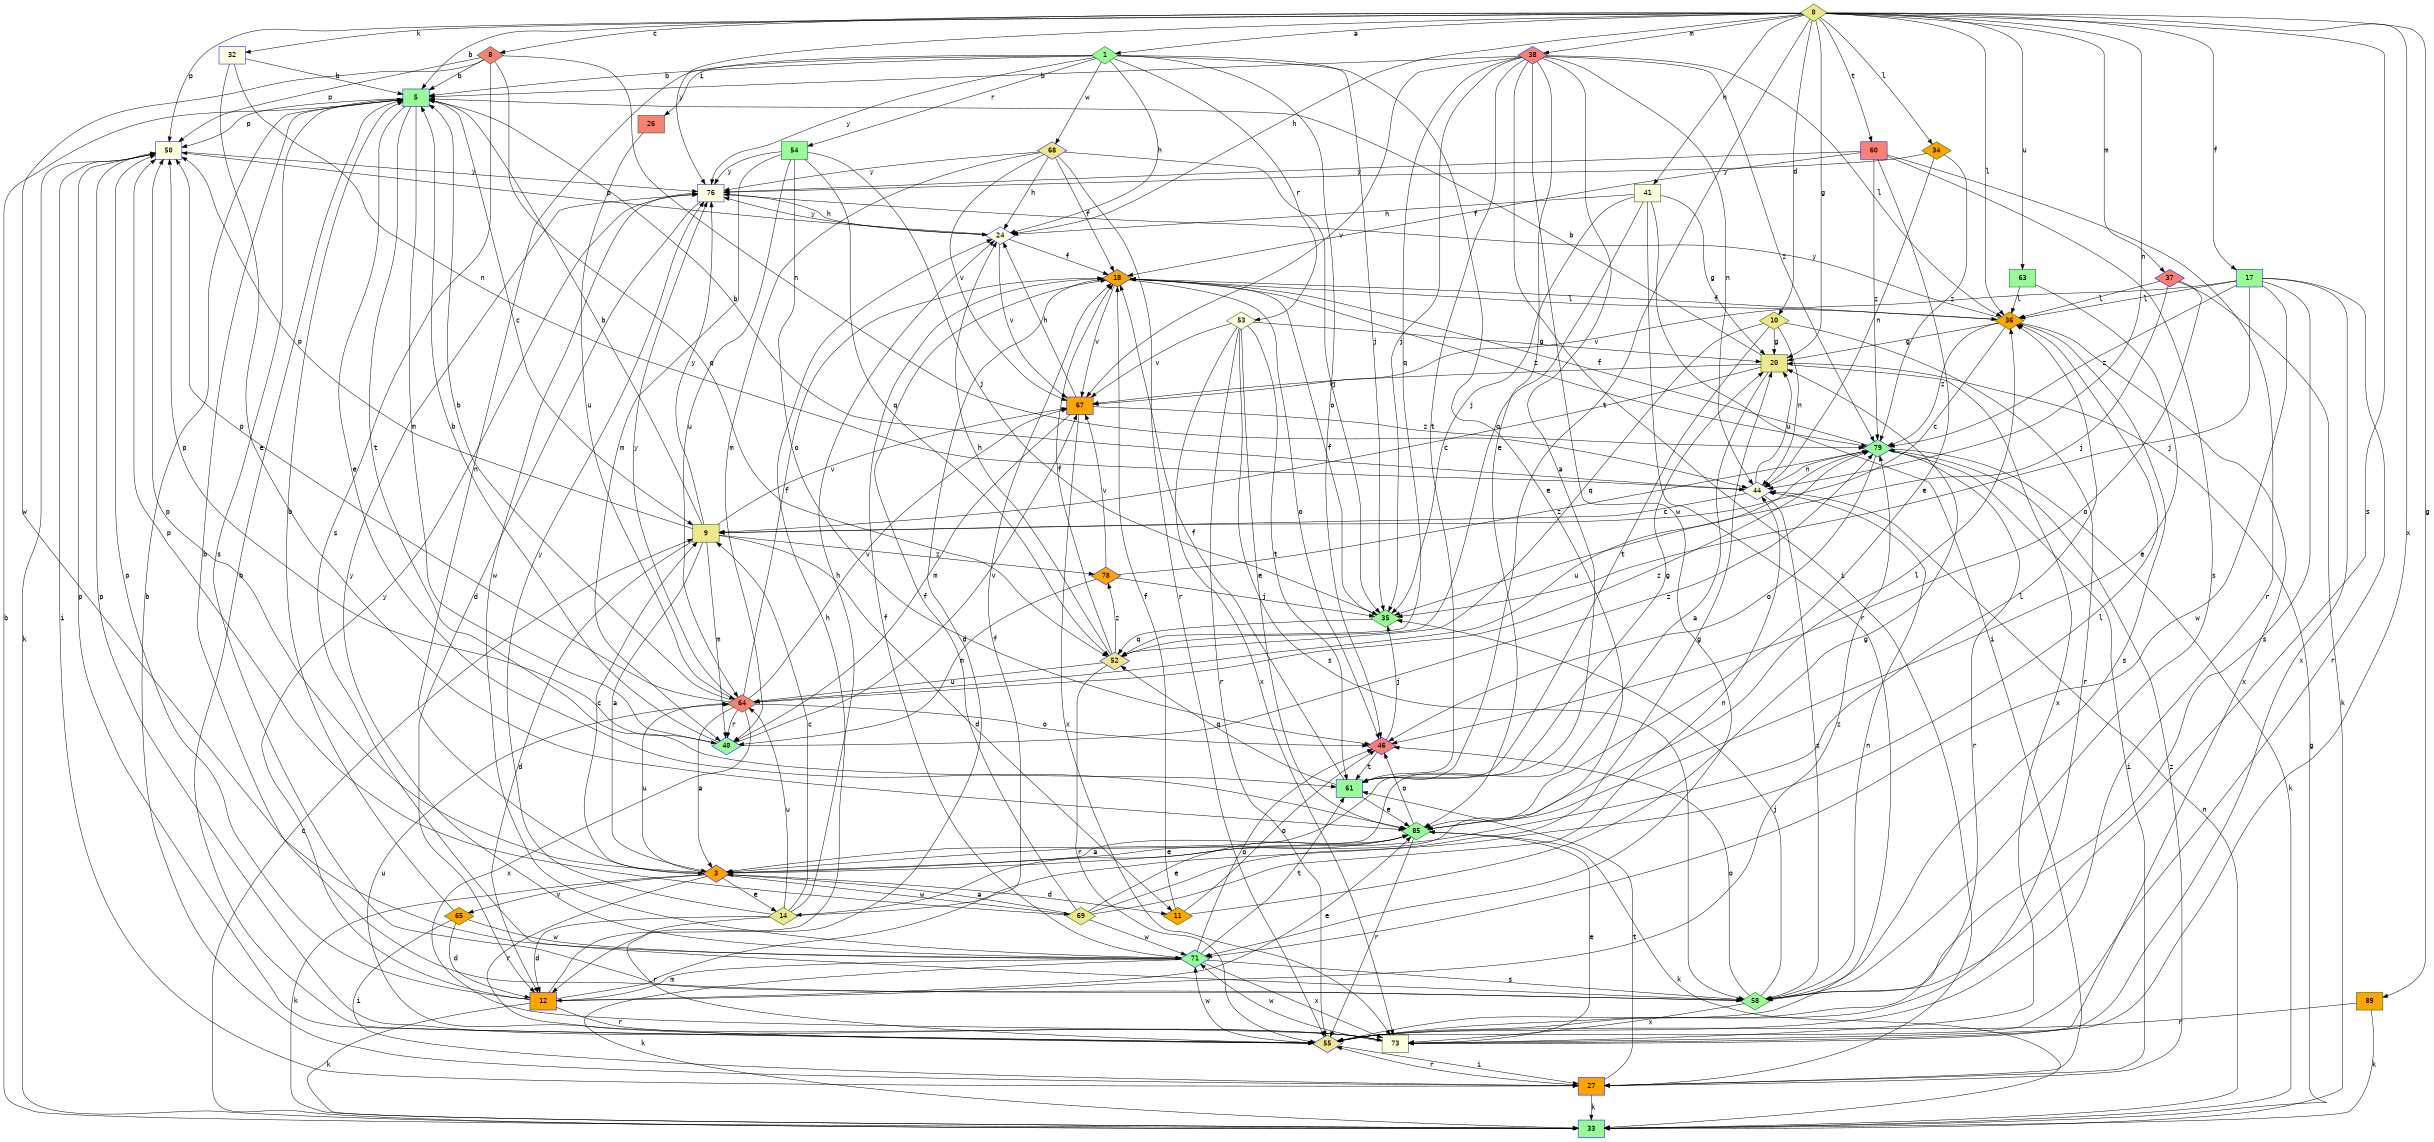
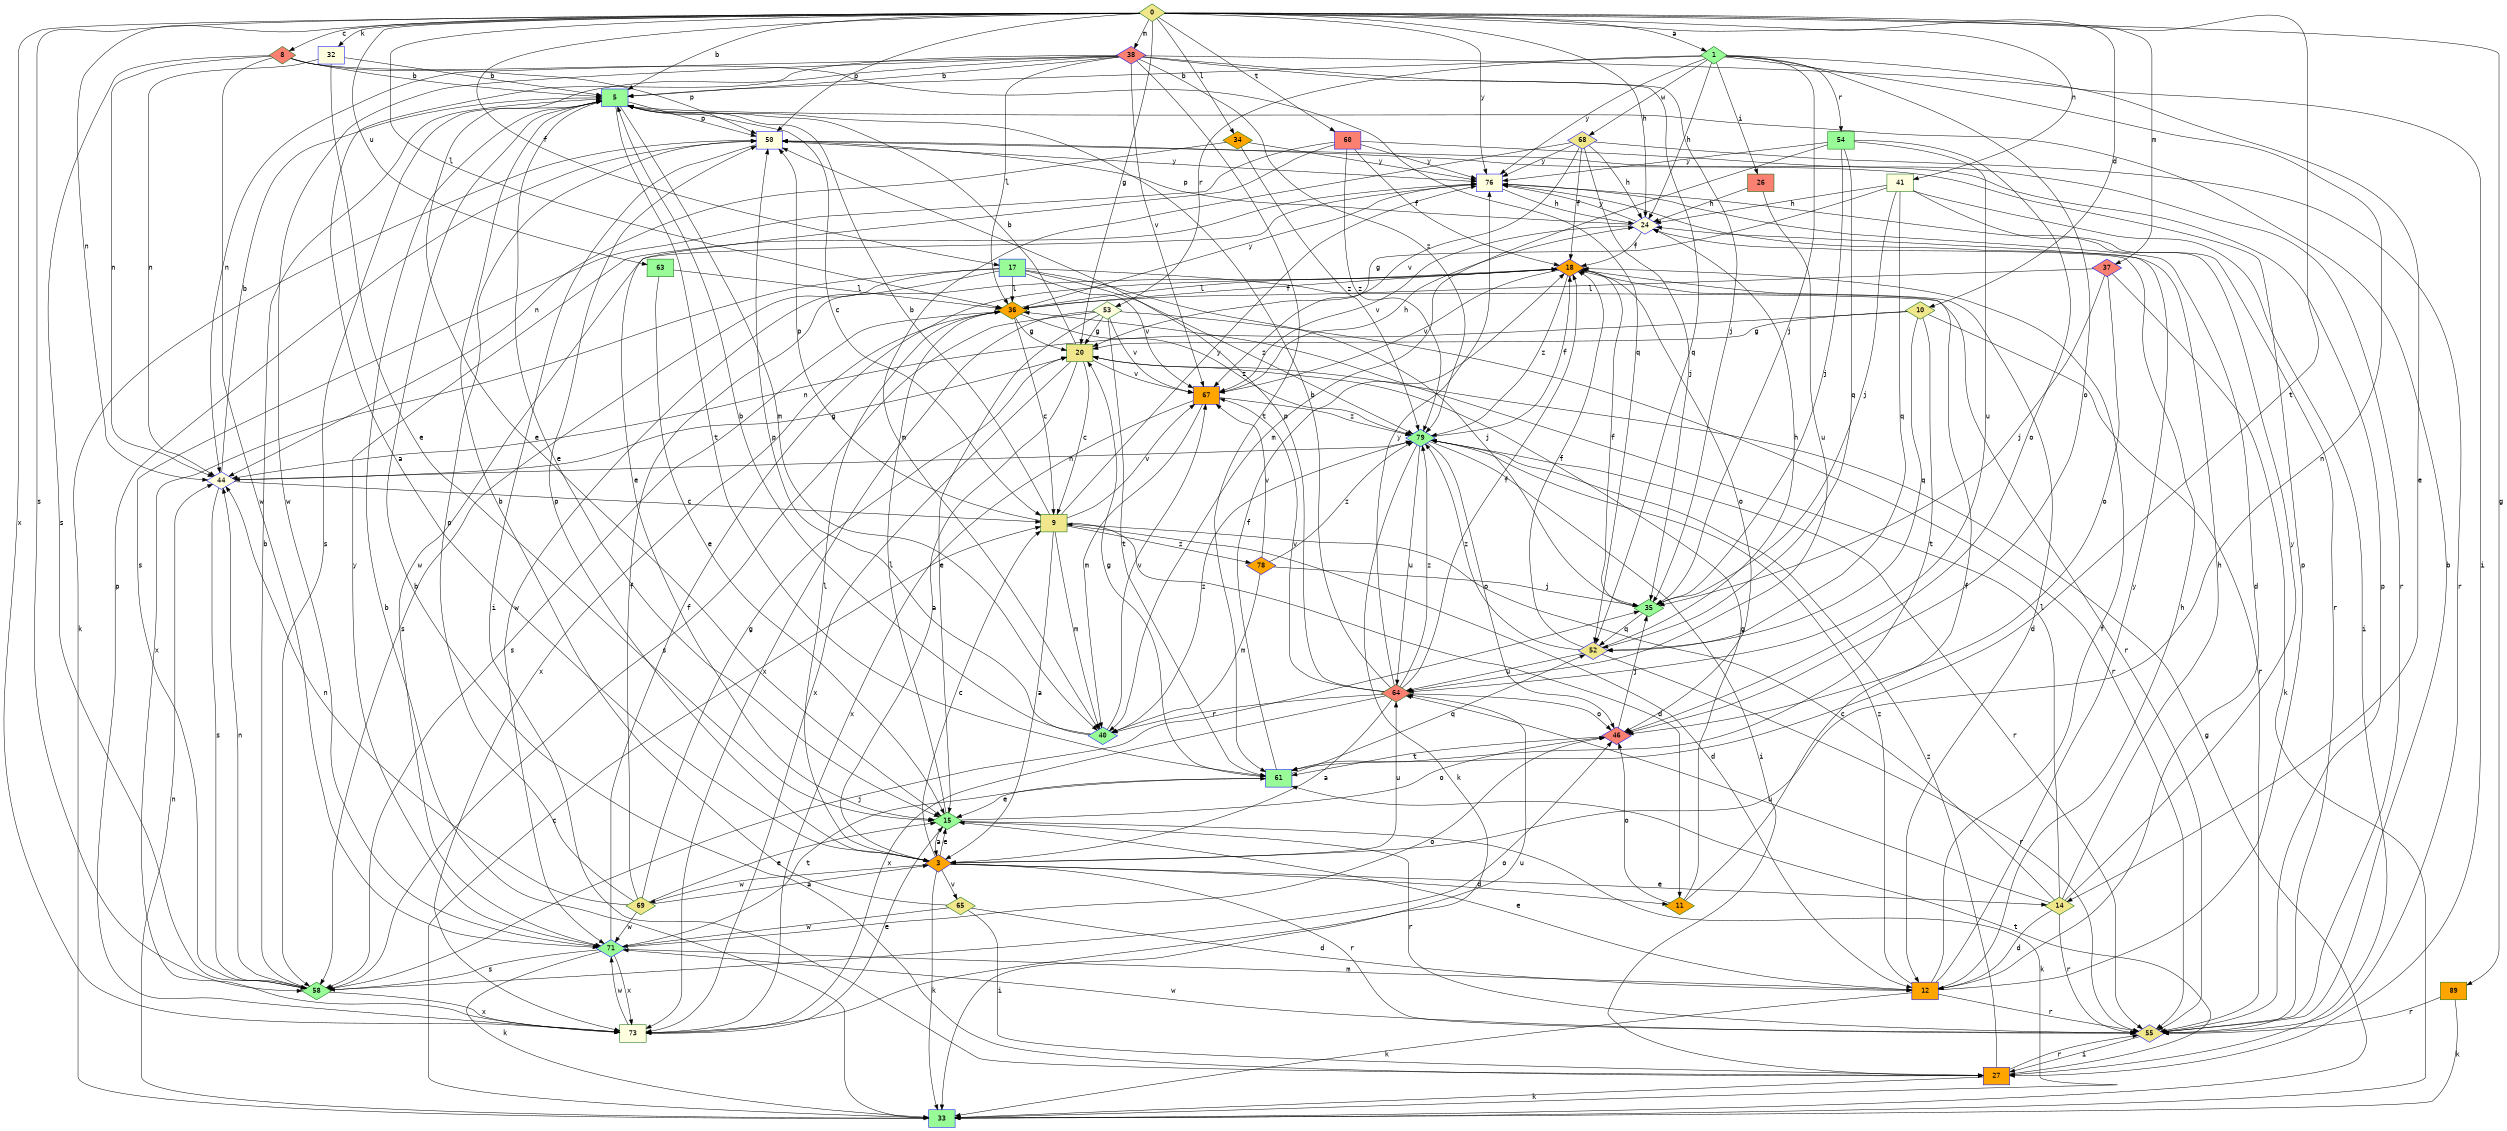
none -> (1703, 204)
(1789, 427) -> (834, 417)
(1115, 620) -> (1473, 577)
(1416, 831) -> (947, 821)
(459, 916) -> (960, 906)
